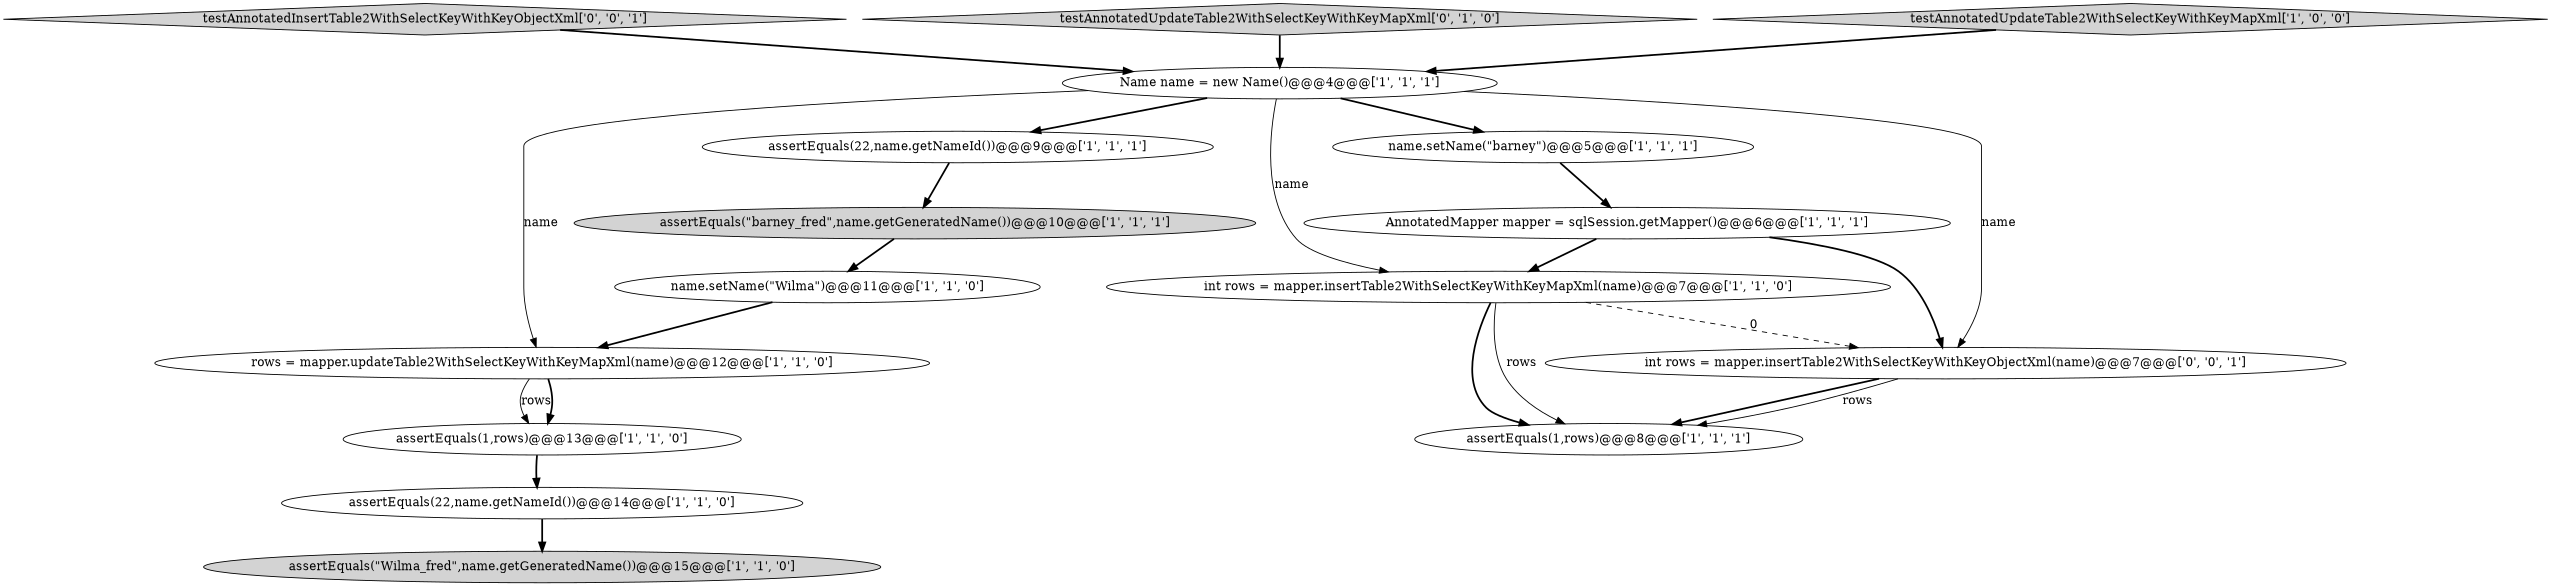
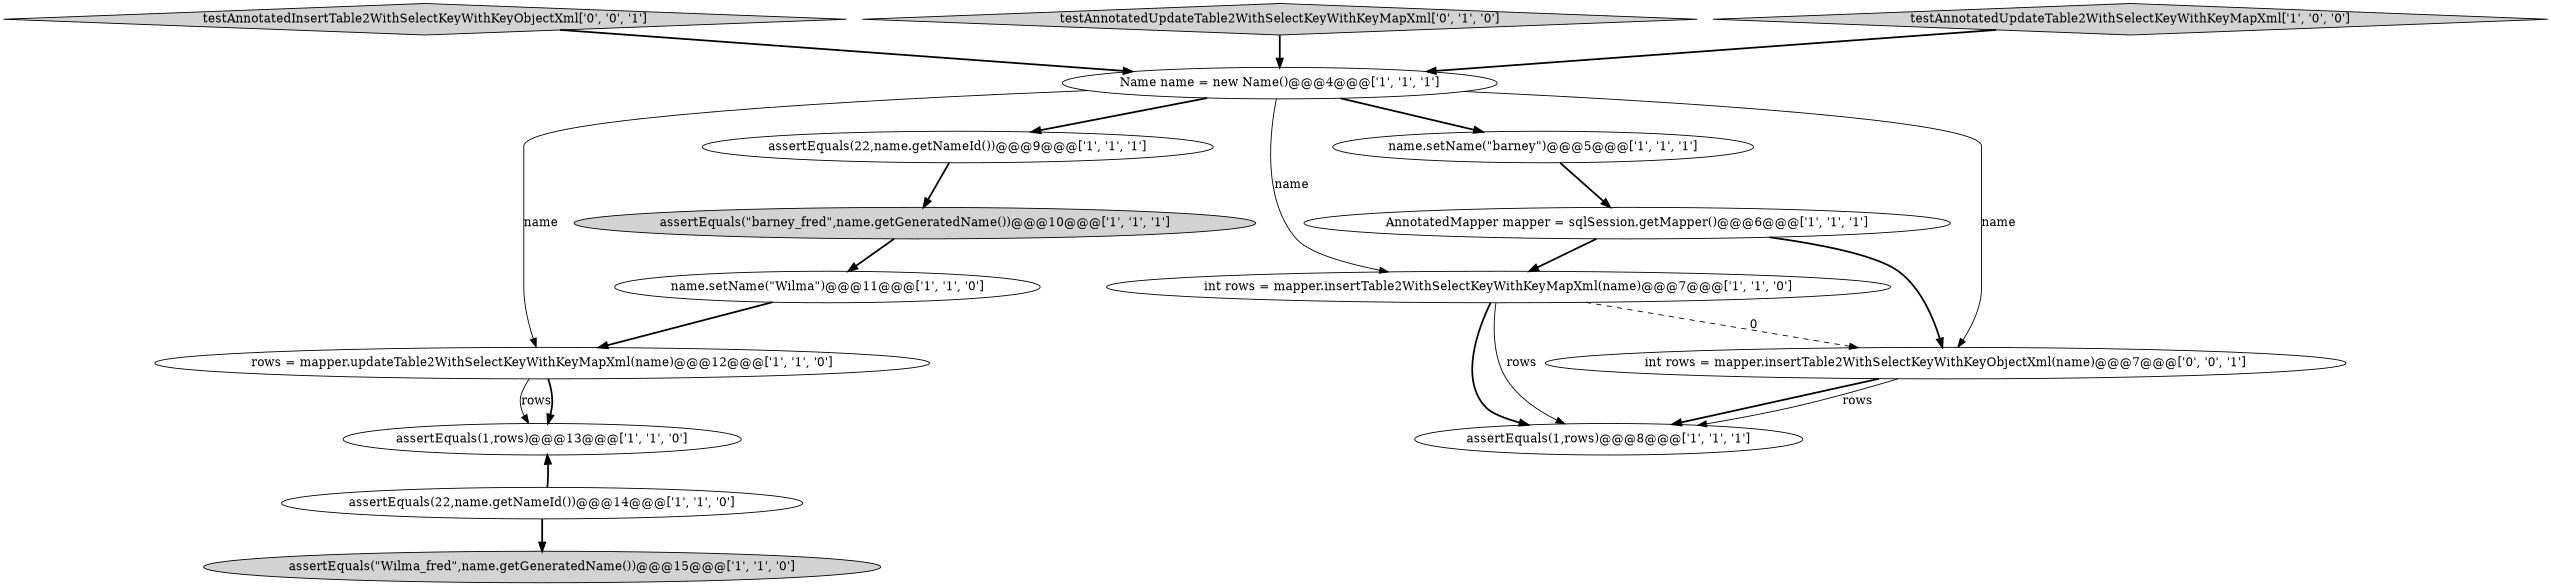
(536, 467) -> (548, 476)
